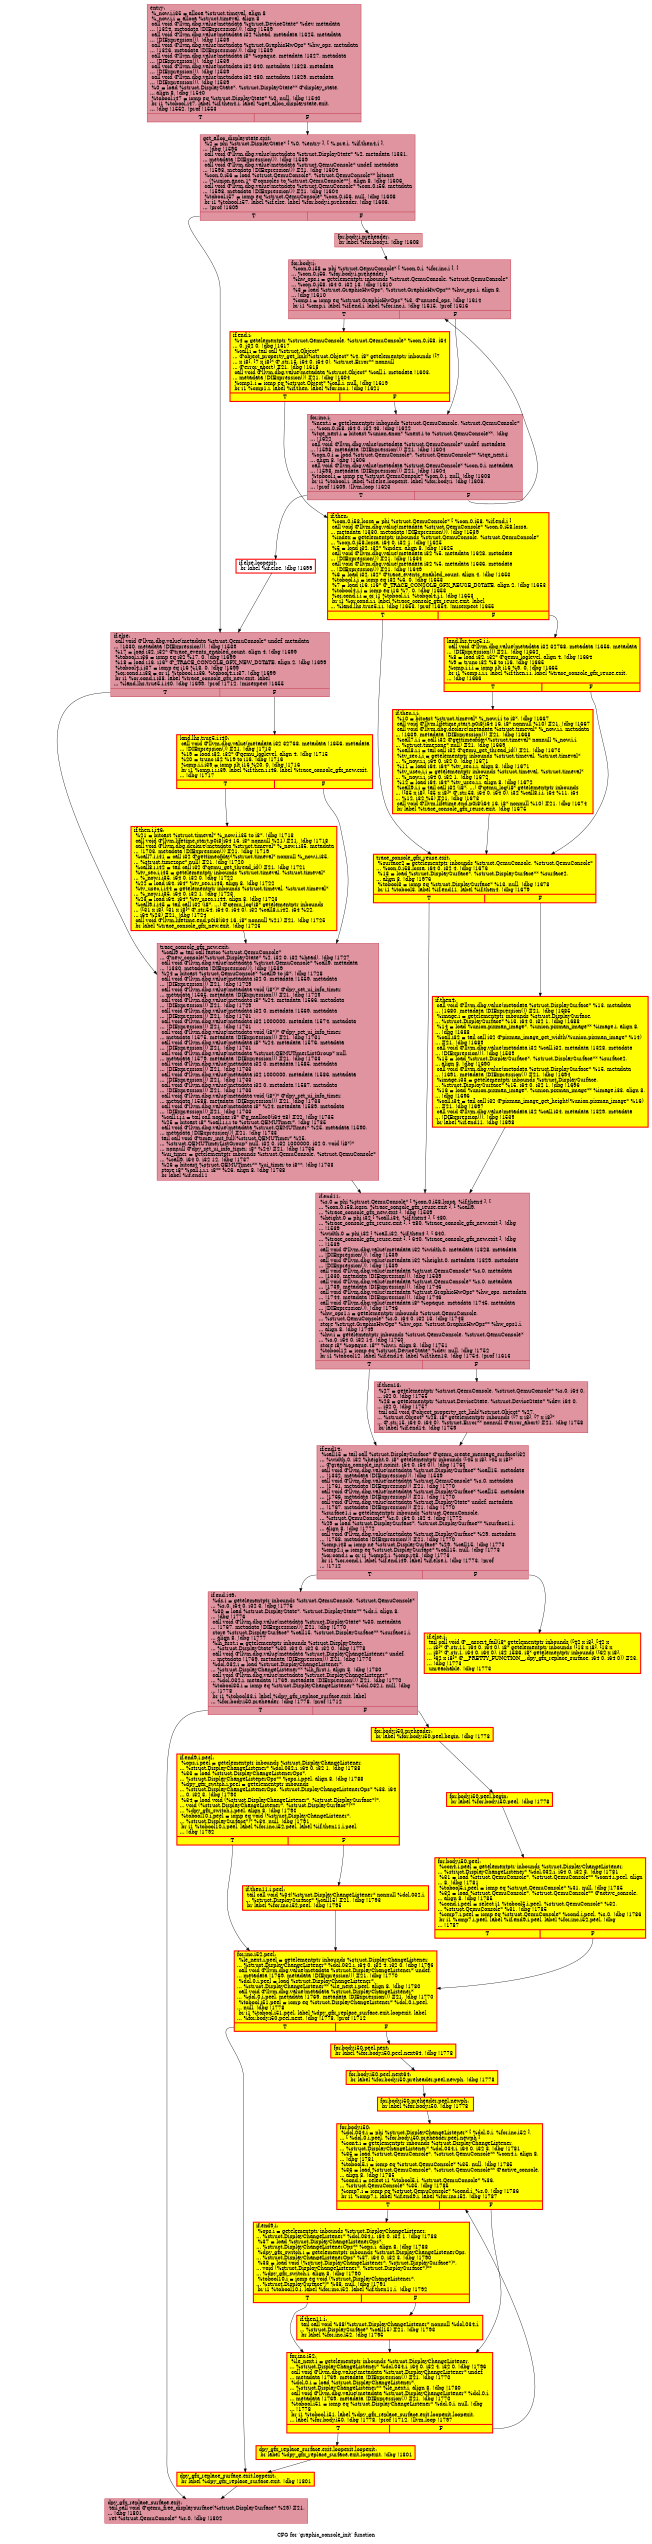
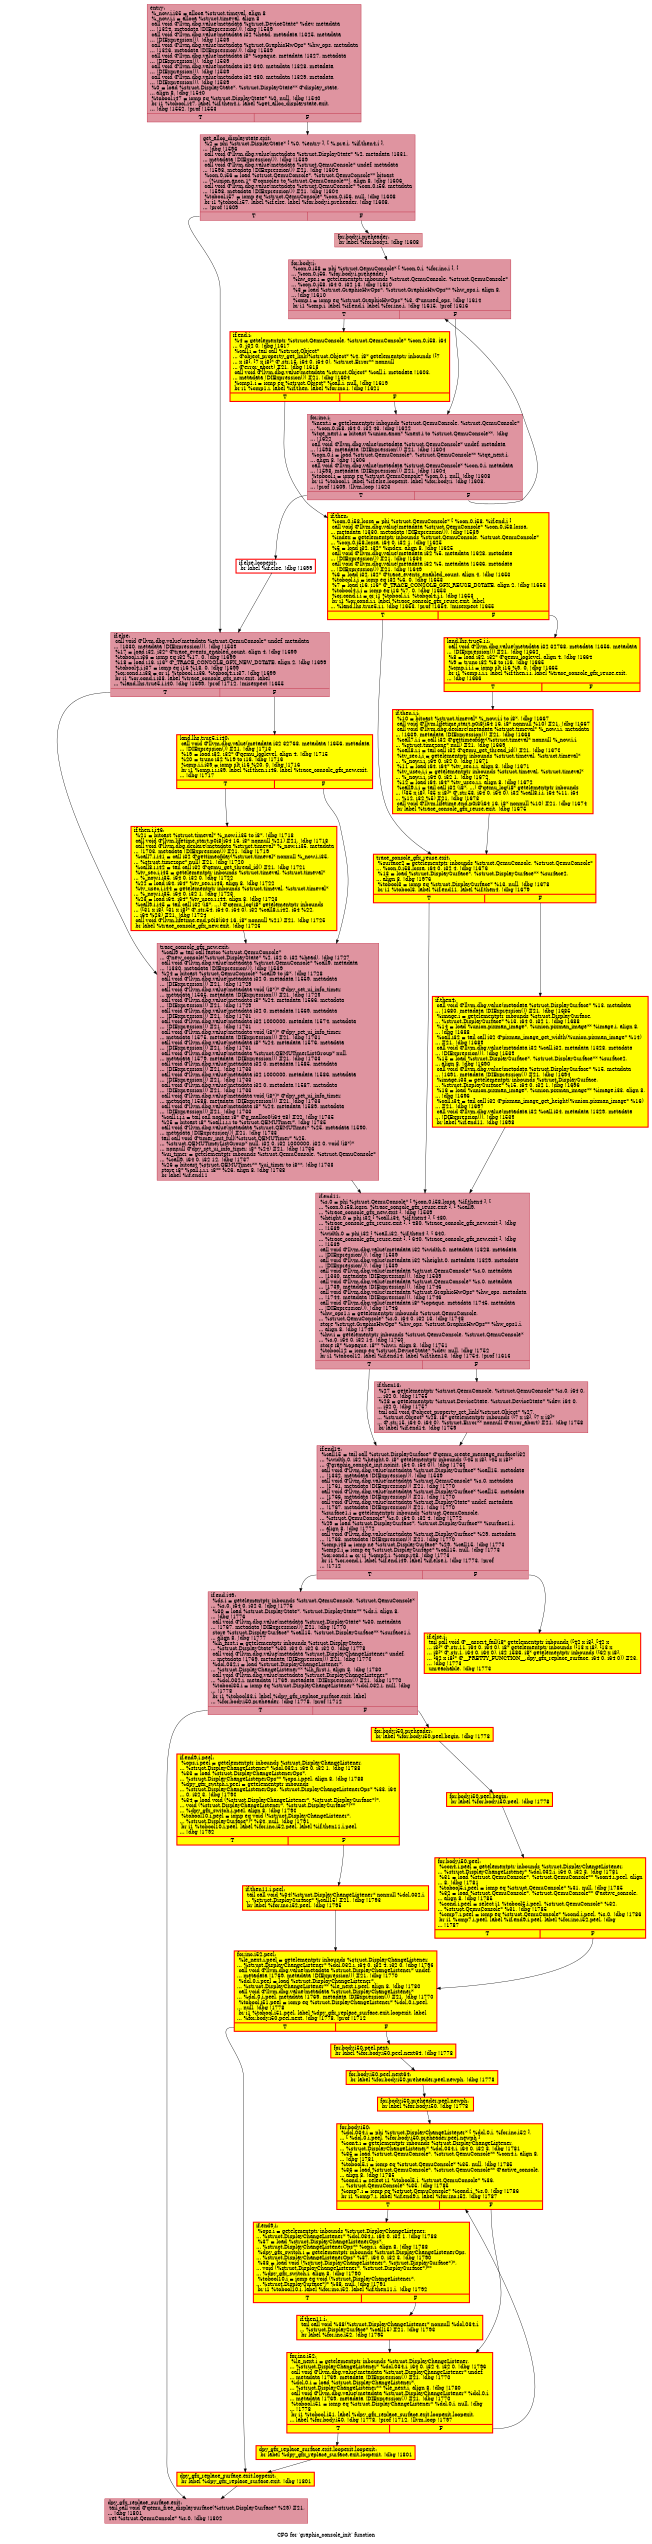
(607, 782) -> none
(227, 1899) -> none
(291, 2324) -> none
